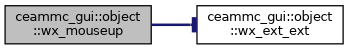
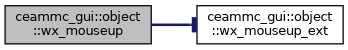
(270, 25) -> (270, 25)
